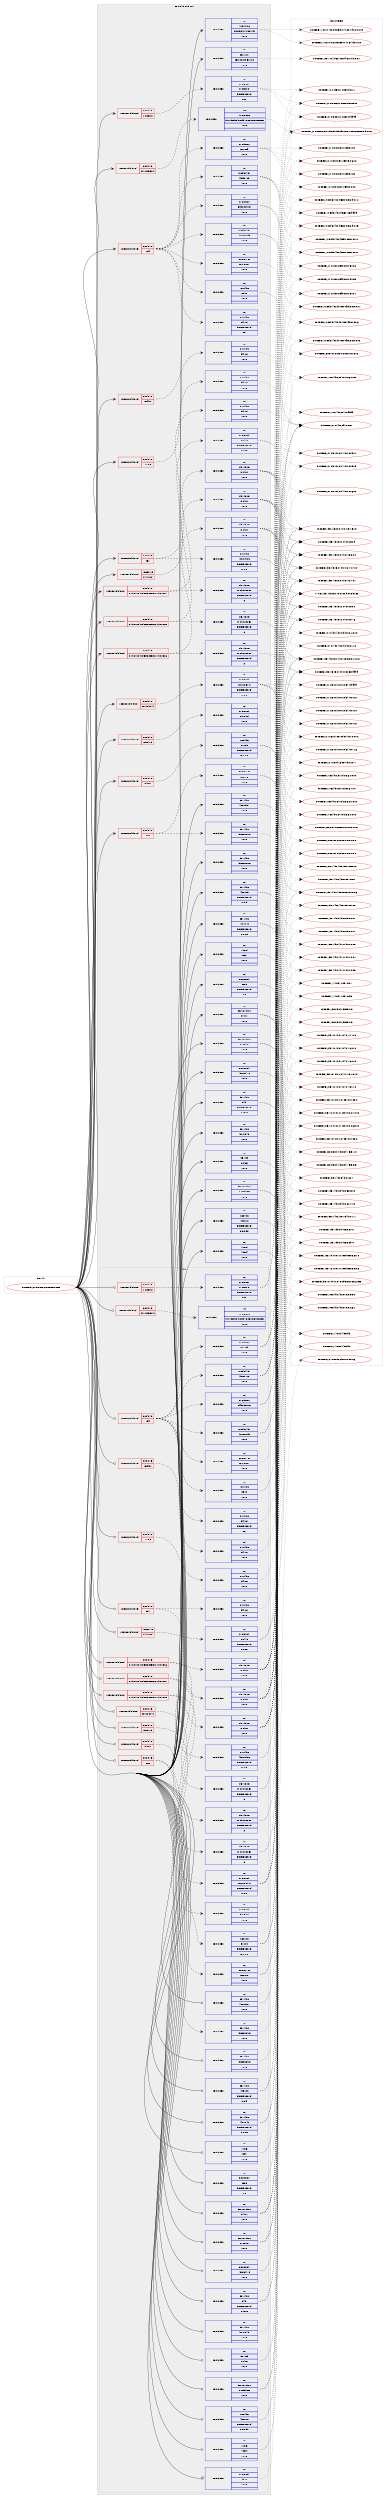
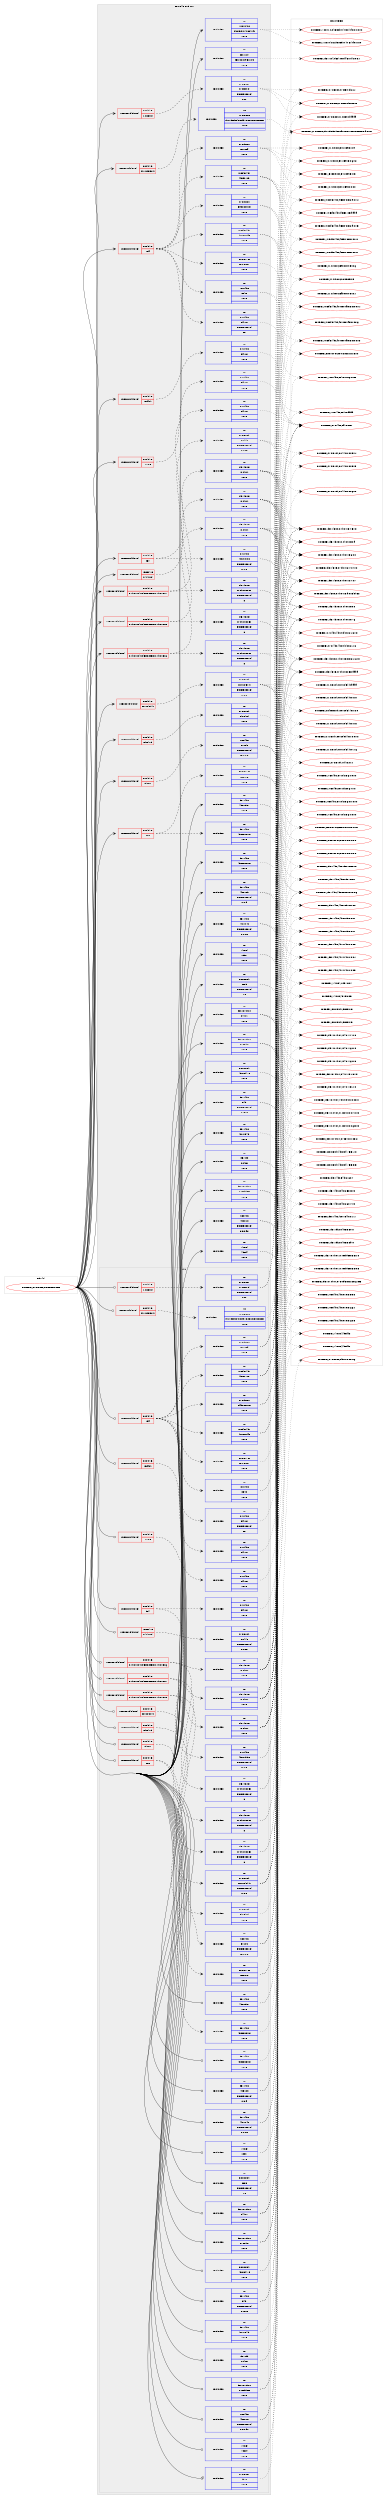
(337, 30) -> (337, 30)
(337, 90) -> (337, 90)
(337, 174) -> (337, 174)
(337, 279) -> (337, 279)
(337, 594) -> (337, 594)
(337, 711) -> (337, 711)
(337, 763) -> (337, 763)
(337, 996) -> (337, 996)
(337, 1100) -> (337, 1100)
none -> (337, 1321)
